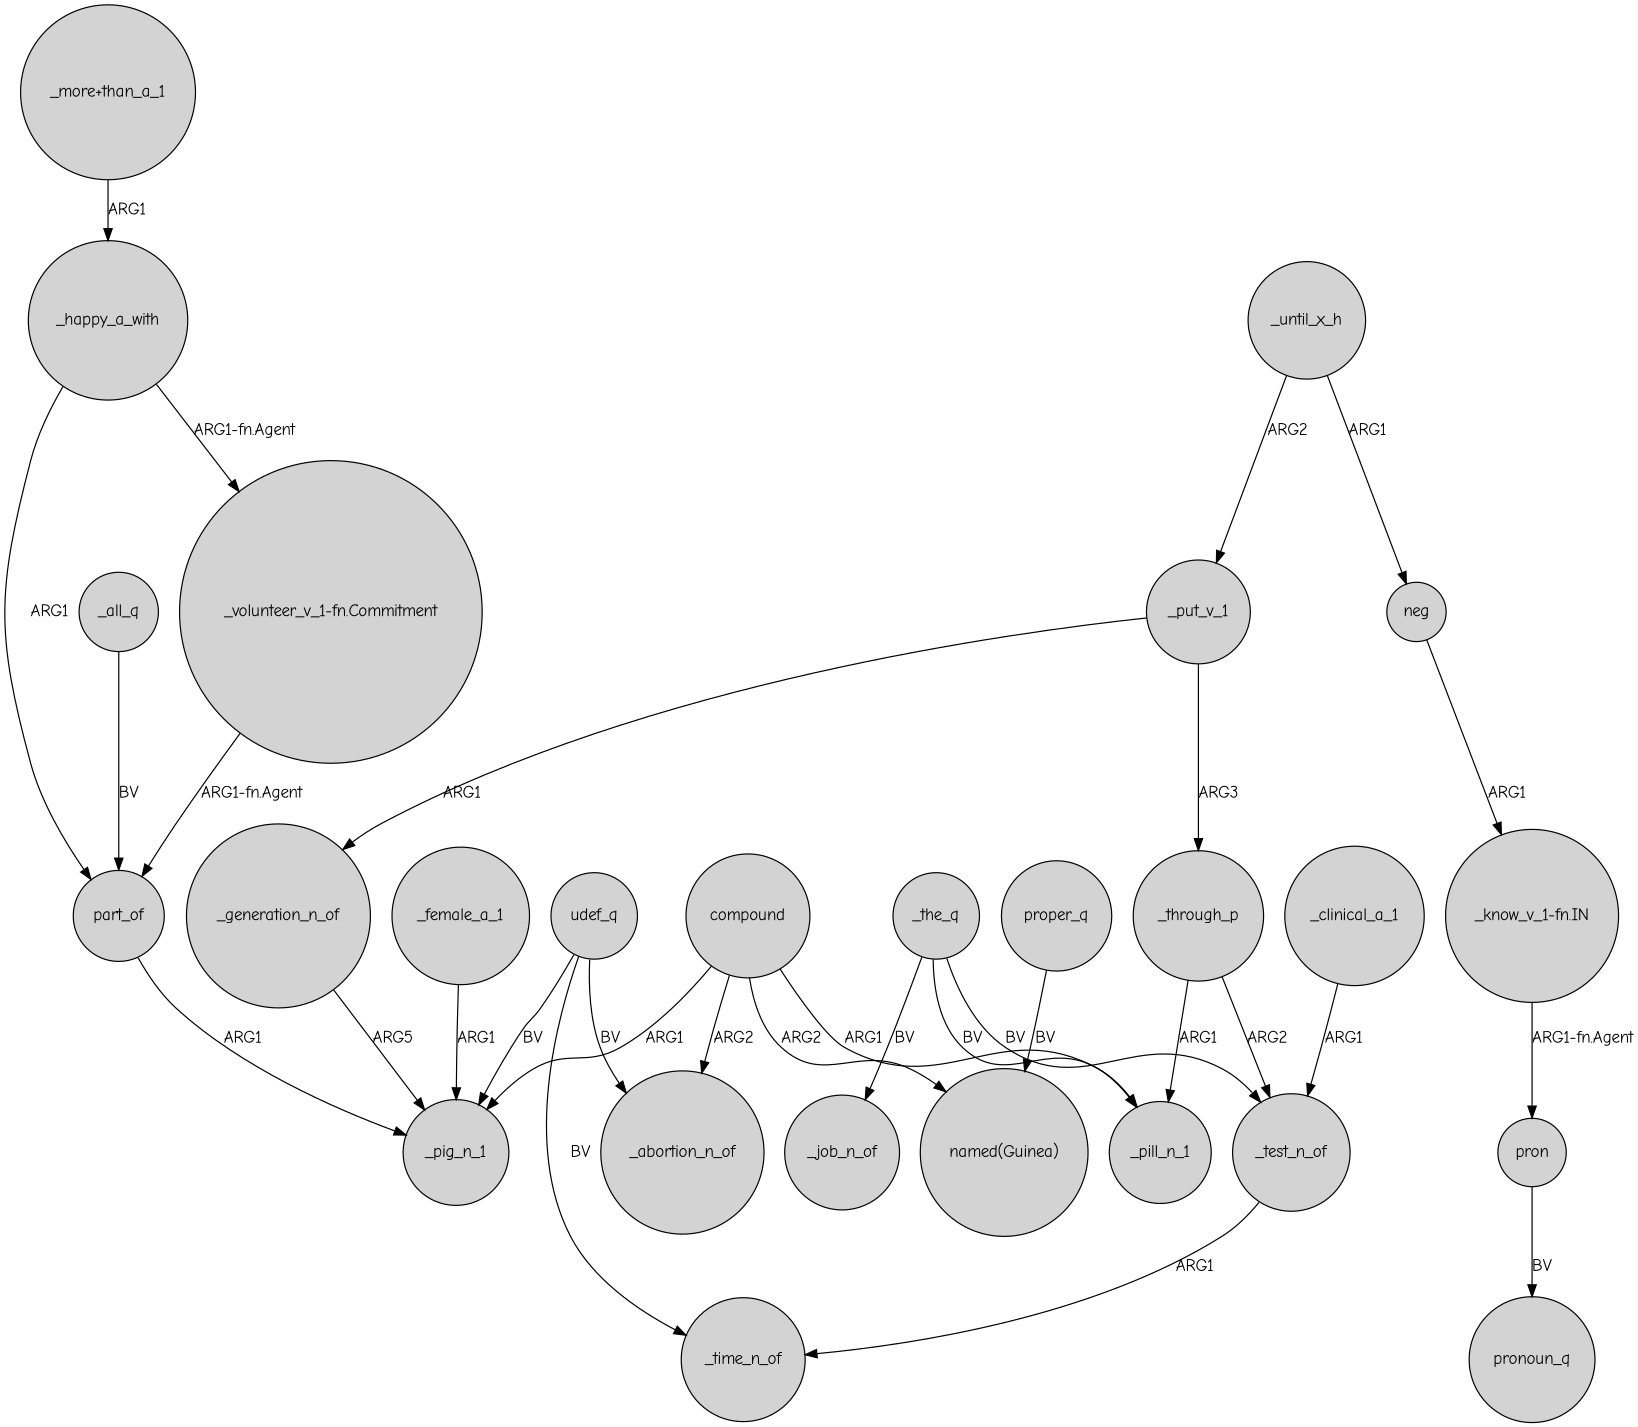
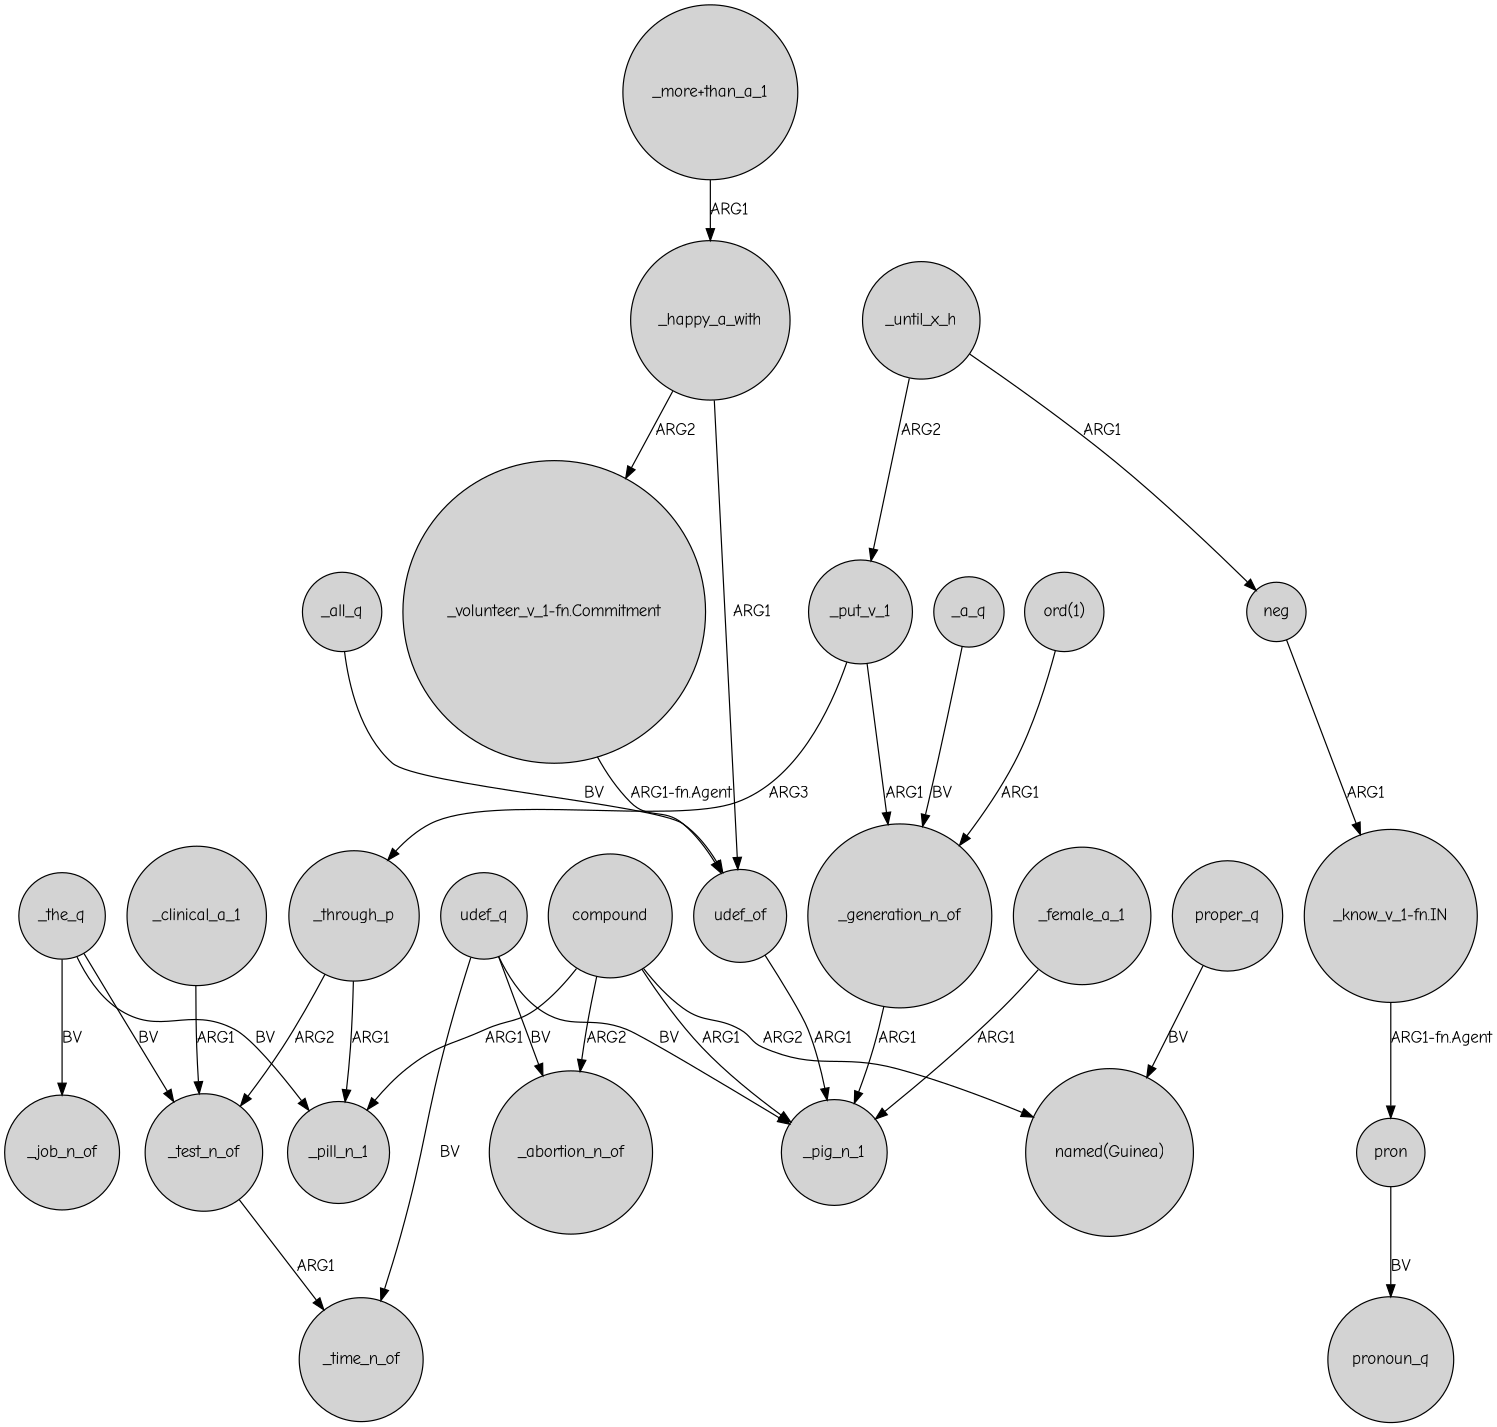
(244, 431) -> (676, 431)
none -> (969, 612)
none -> (1064, 612)
(119, 916) -> (740, 916)
(393, 1038) -> (897, 1038)
